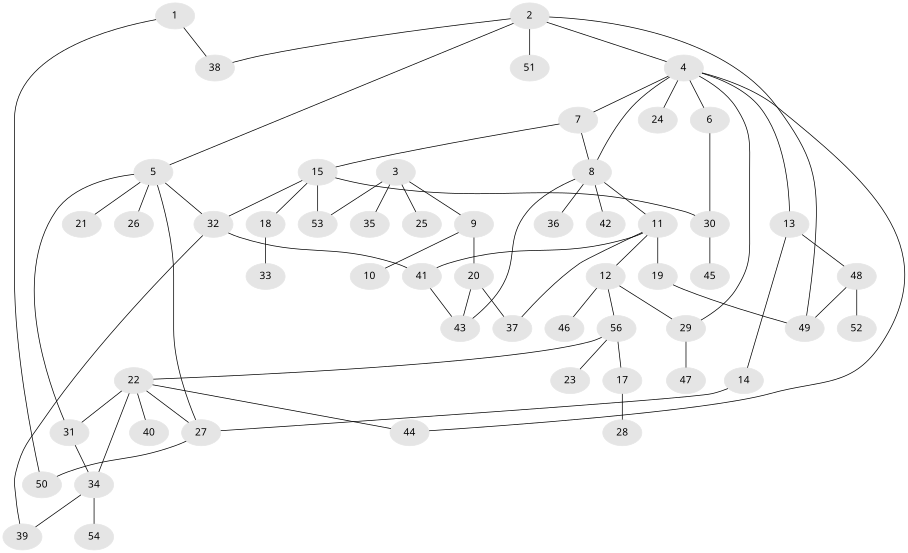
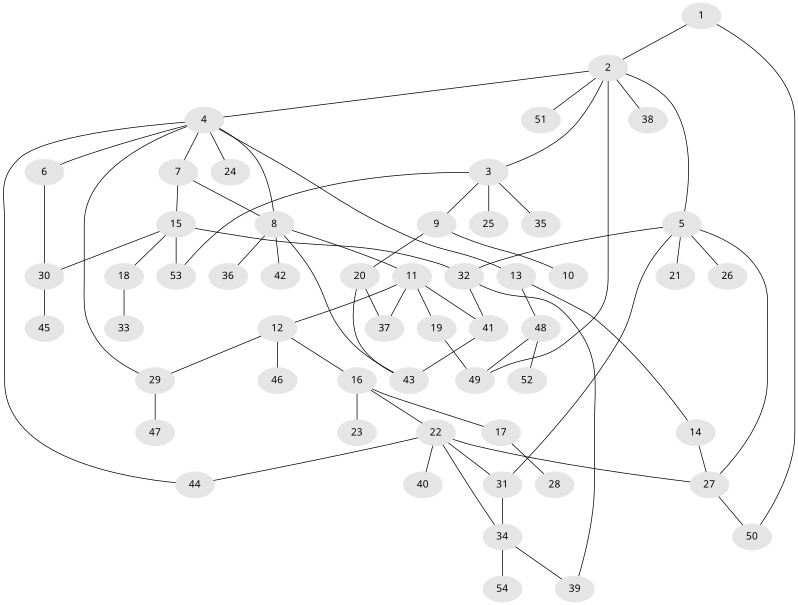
(195, 42) -> (655, 42)
none -> (565, 135)
(617, 329) -> (357, 381)
